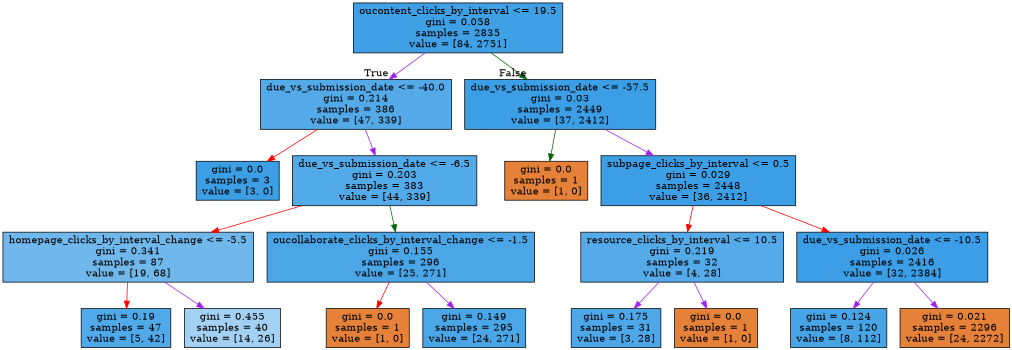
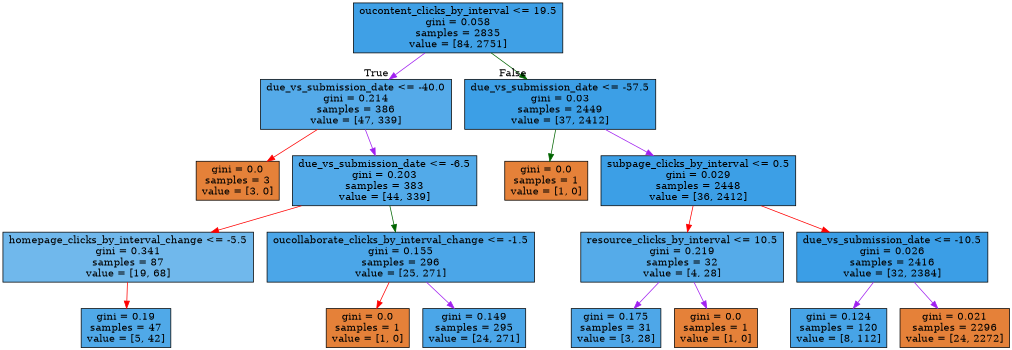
(238, 181) -> (238, 181)
(233, 328) -> none
